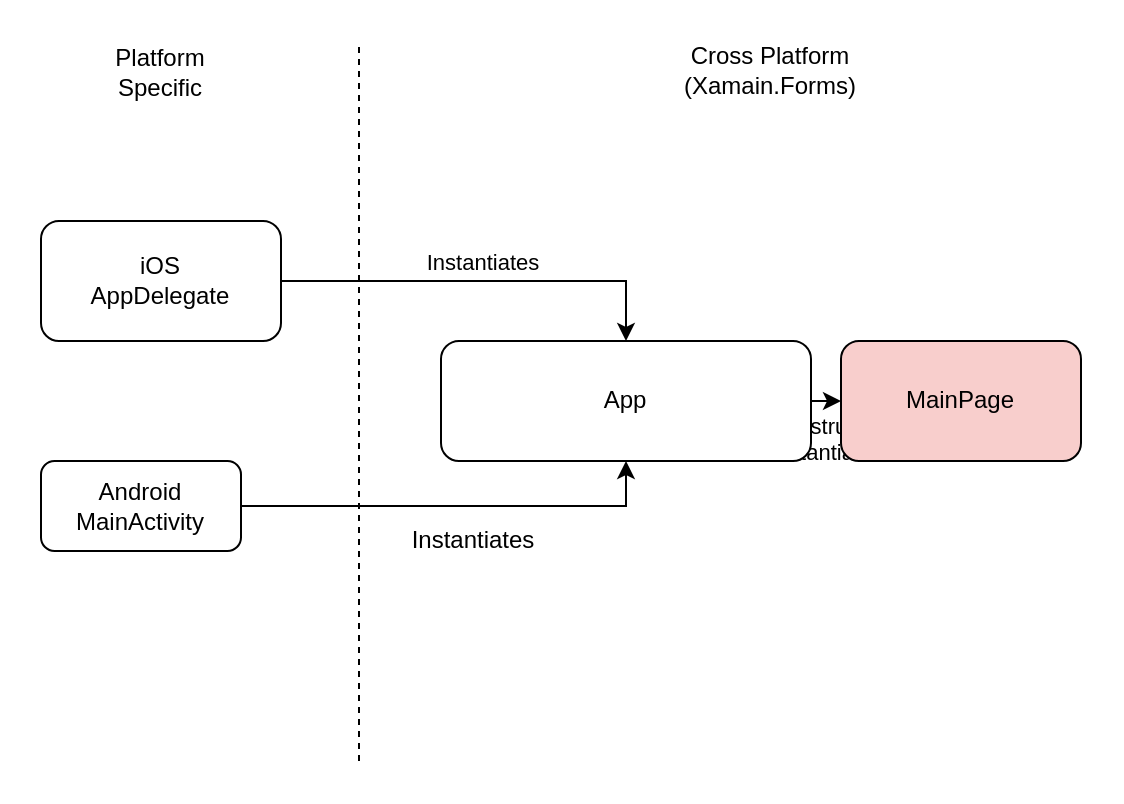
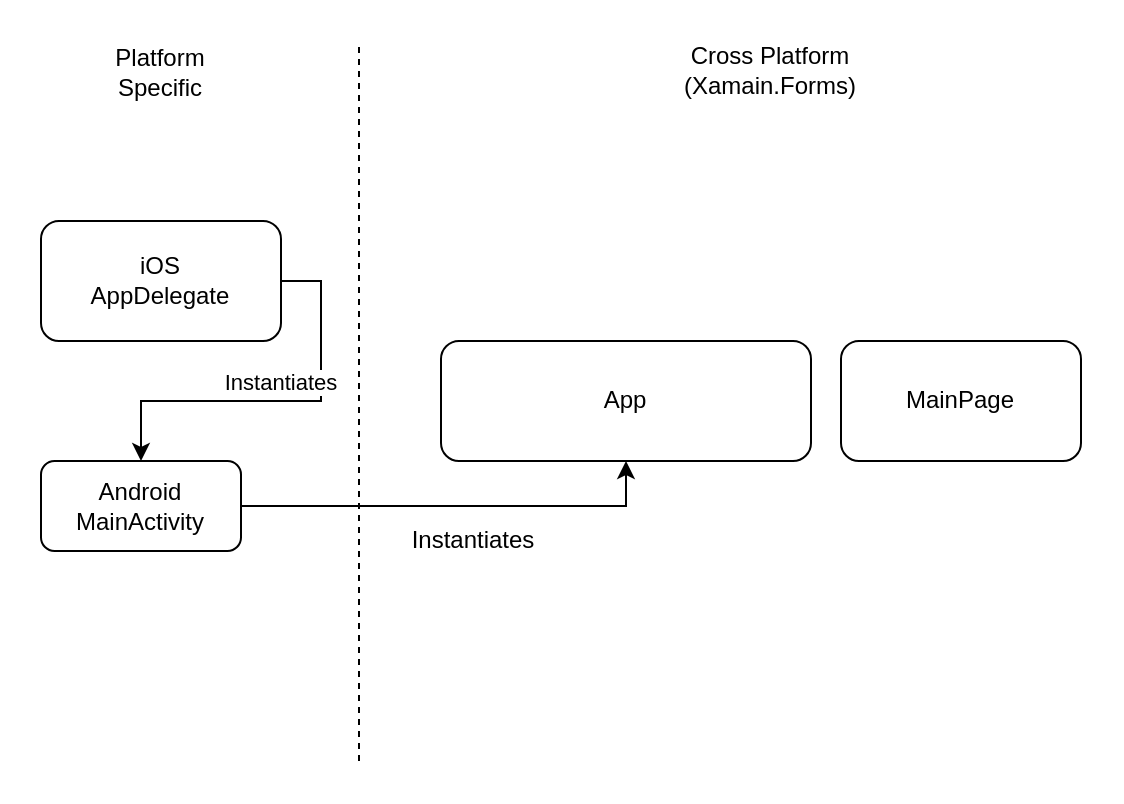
(495, 281) -> (269, 401)
(819, 401) -> none
(961, 401) -> (961, 401)
